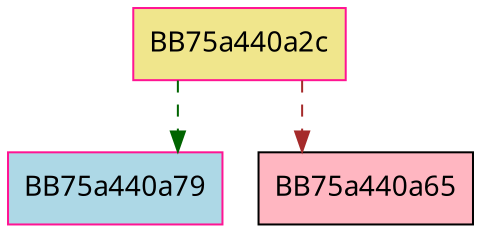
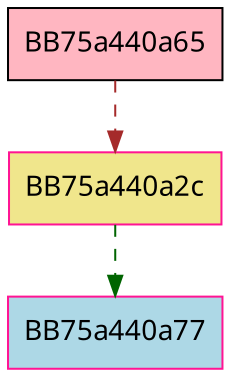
(302, 106) -> (115, 106)
(115, 188) -> (115, 333)
